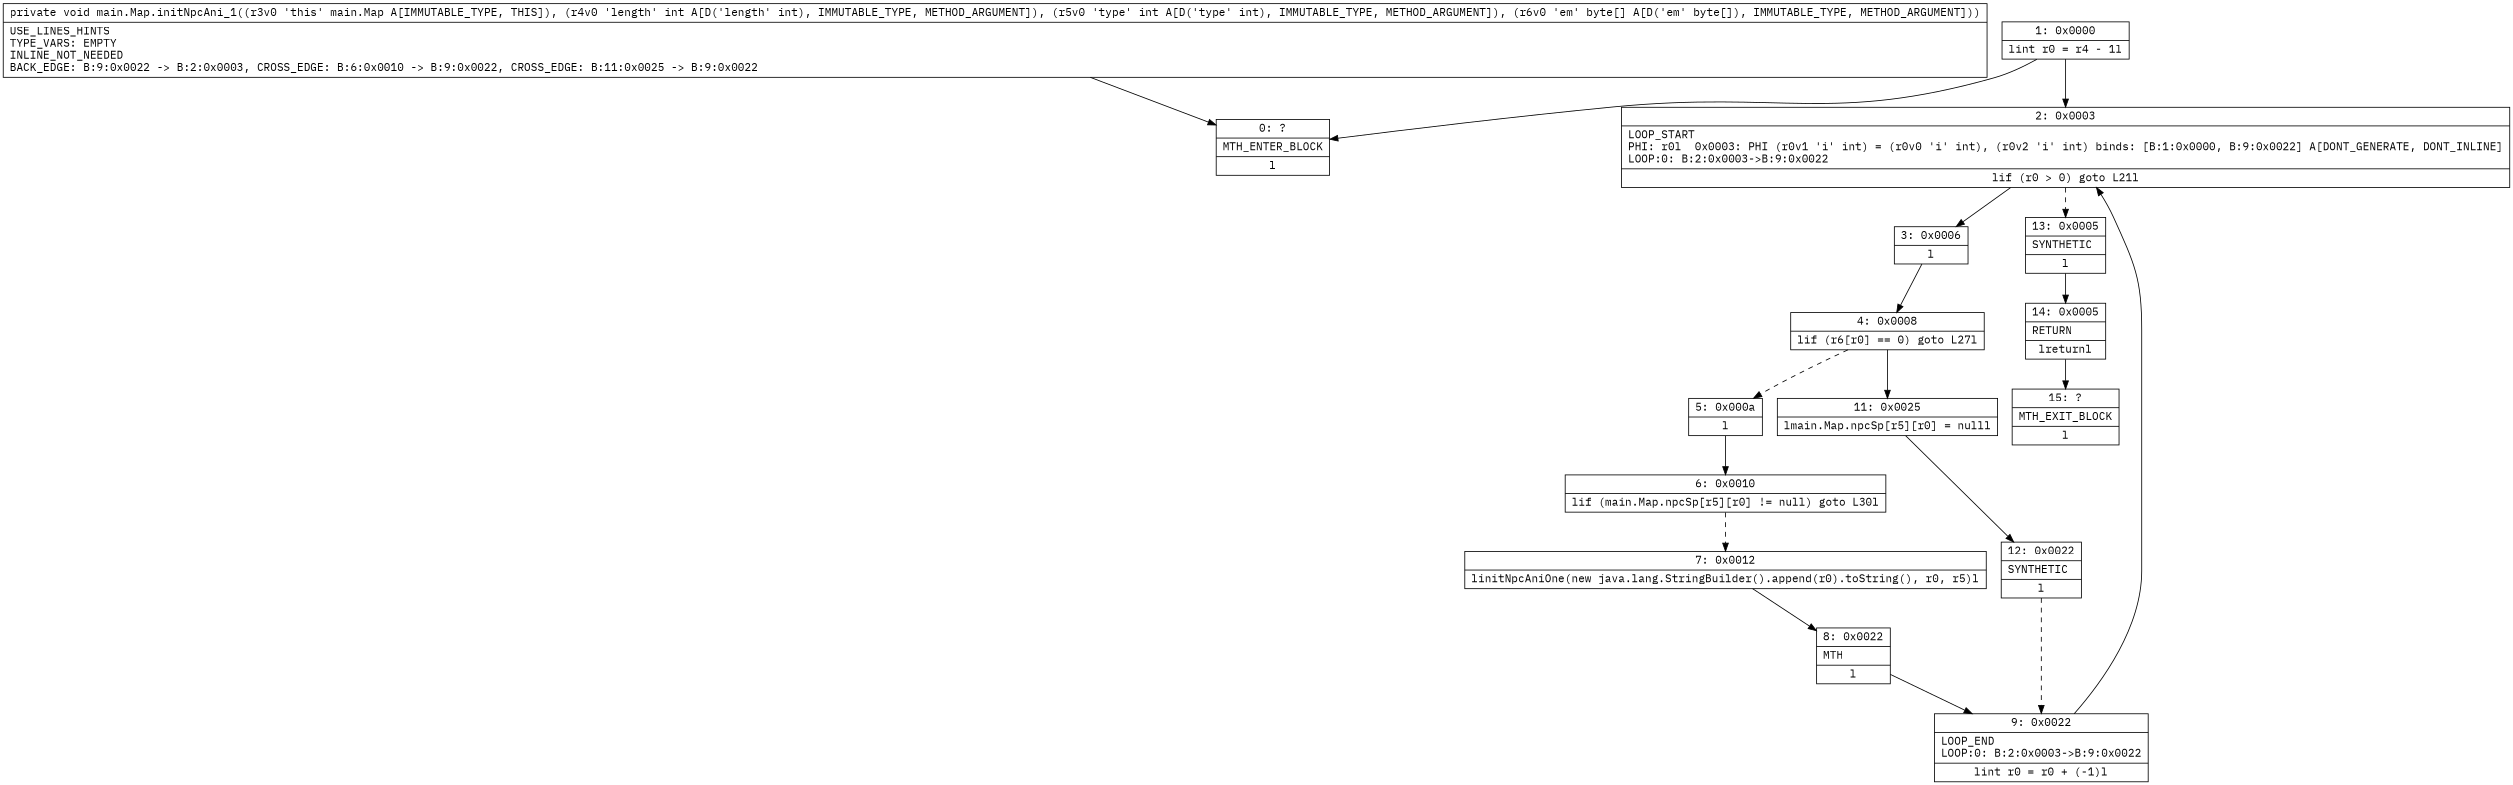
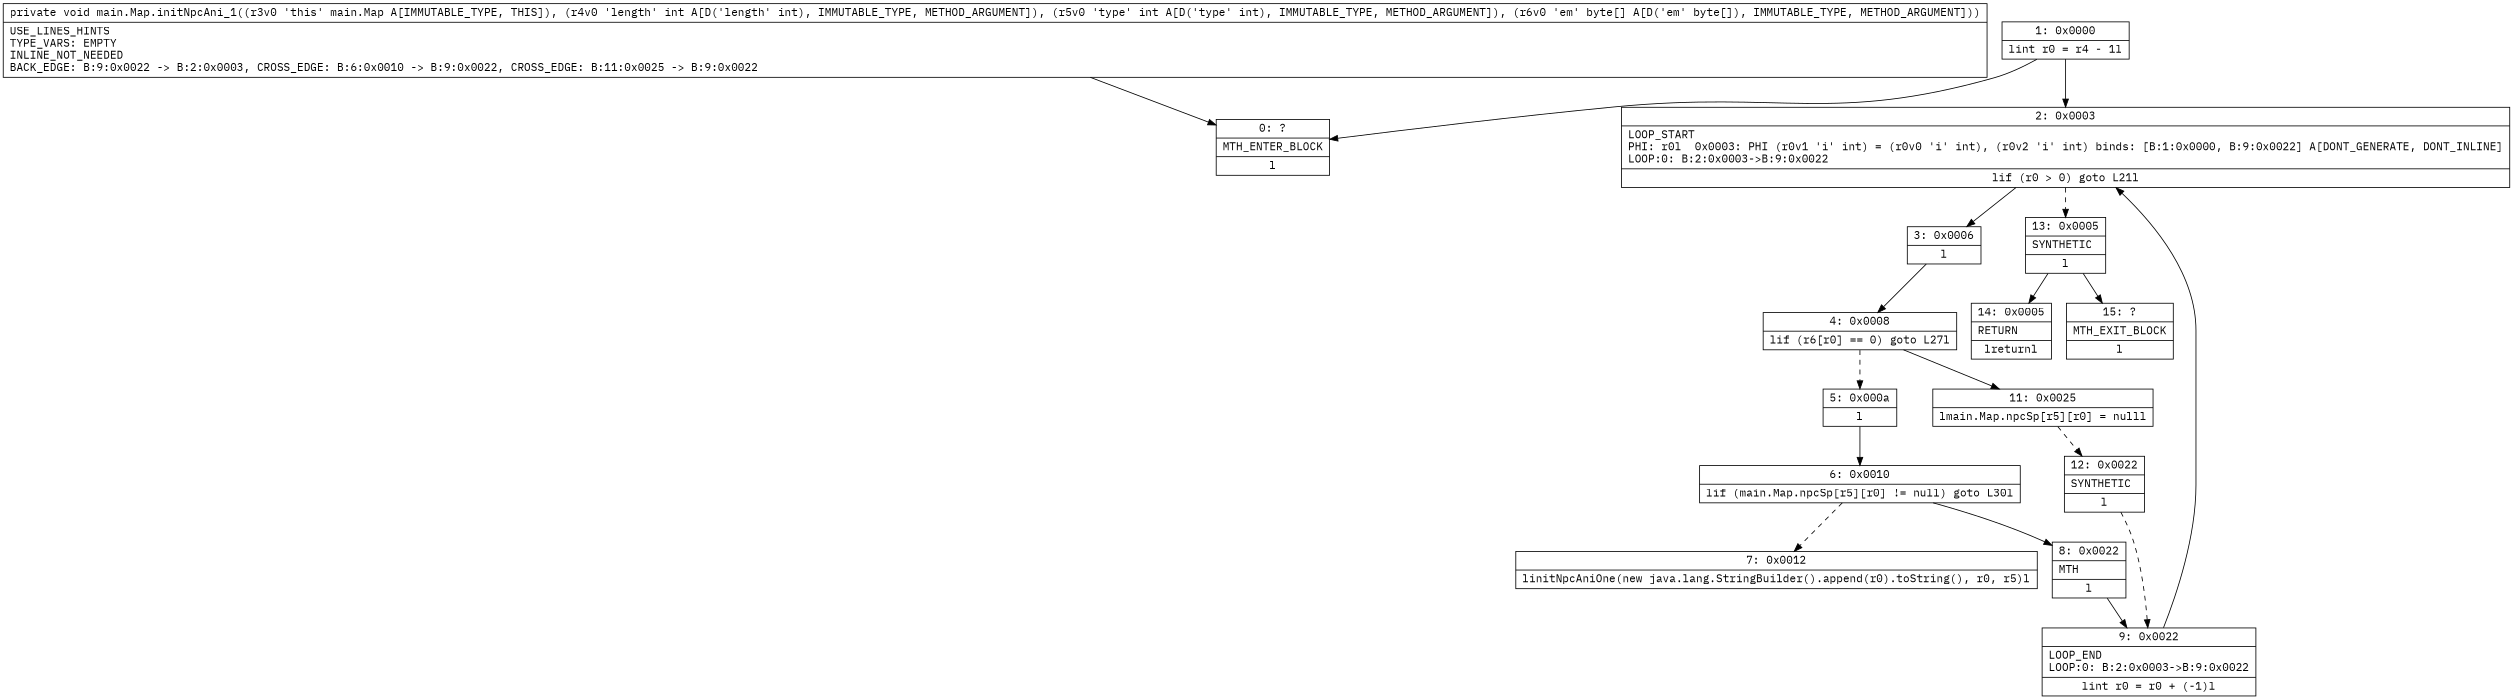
(2066, 370) -> (2091, 285)
(1957, 486) -> (2067, 438)
(1781, 607) -> (1990, 520)
